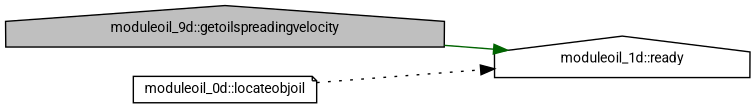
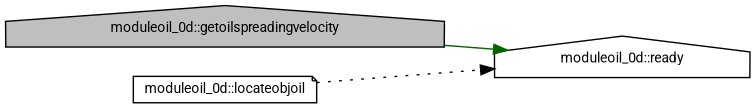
(225, 28) -> (225, 28)
(622, 59) -> (622, 59)
